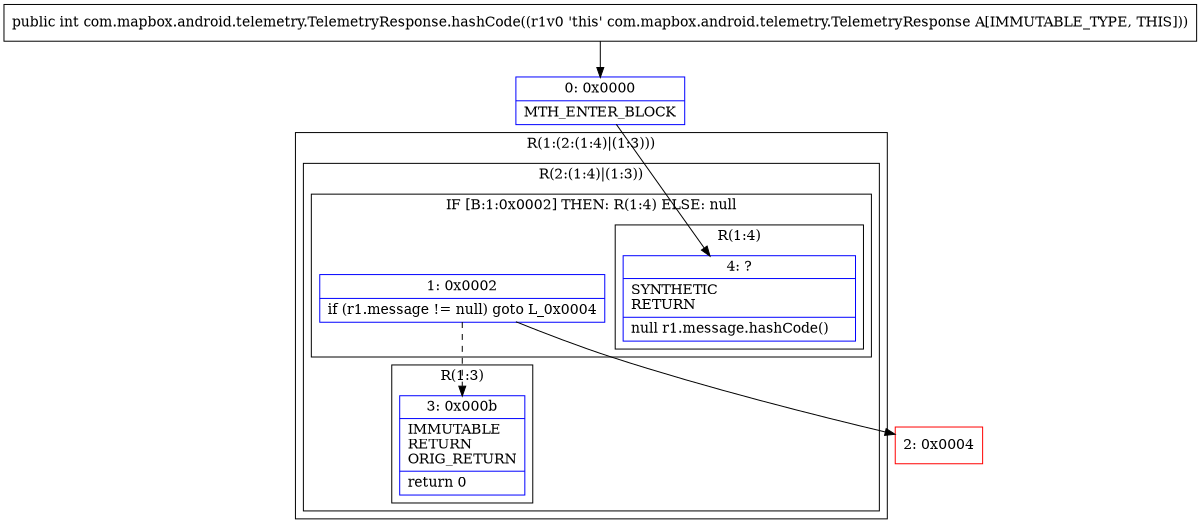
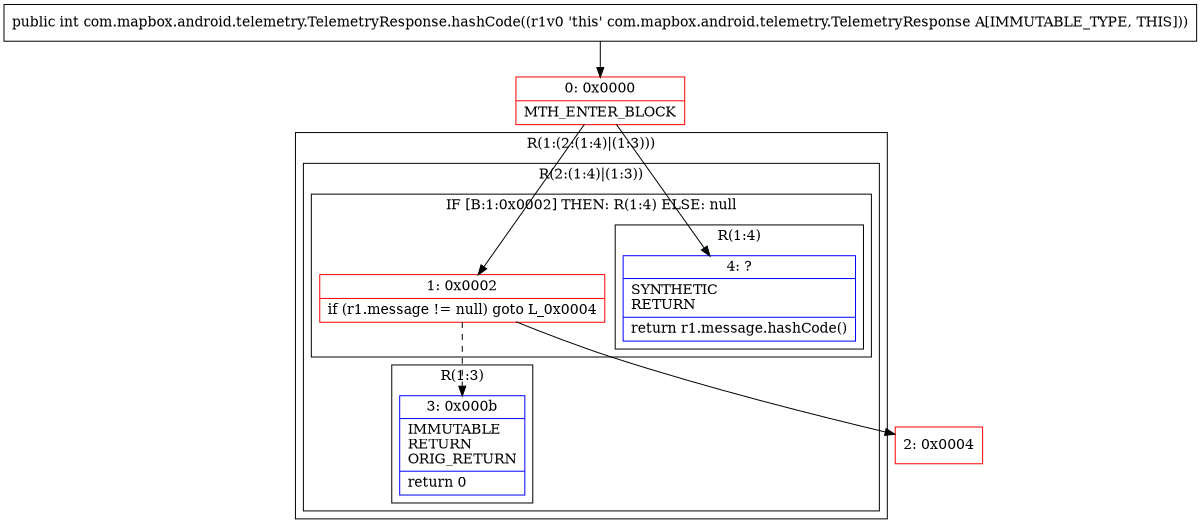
(600, 101) -> (600, 101)
none -> (529, 203)
(462, 298) -> (462, 298)
(730, 329) -> (739, 329)
